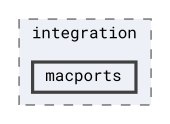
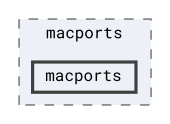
(85, 34) -> (85, 34)
